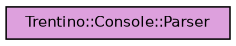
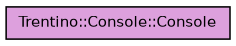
(118, 23) -> (118, 23)
